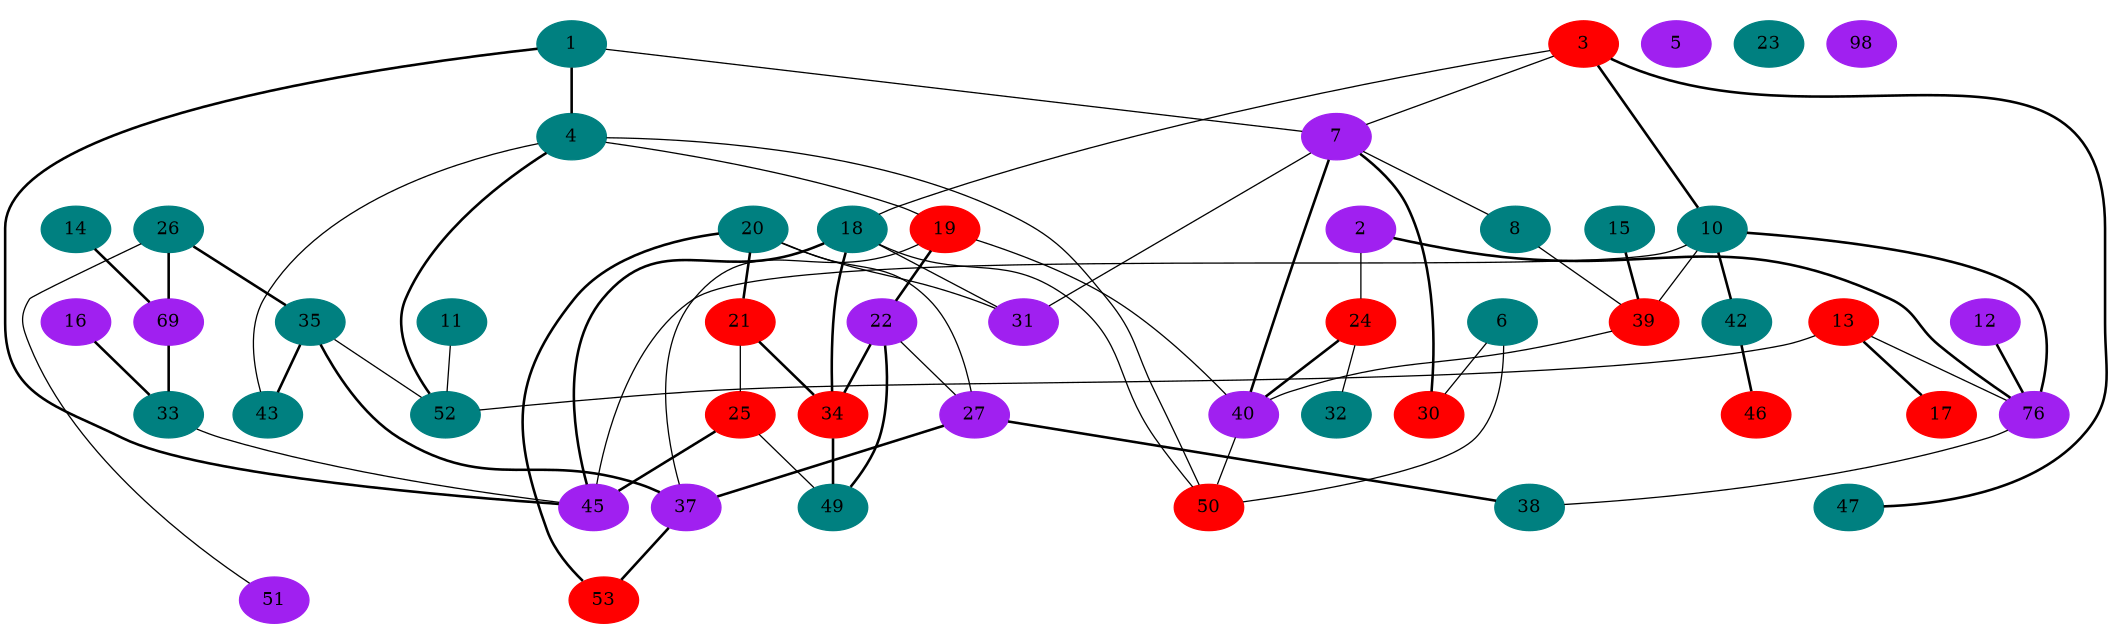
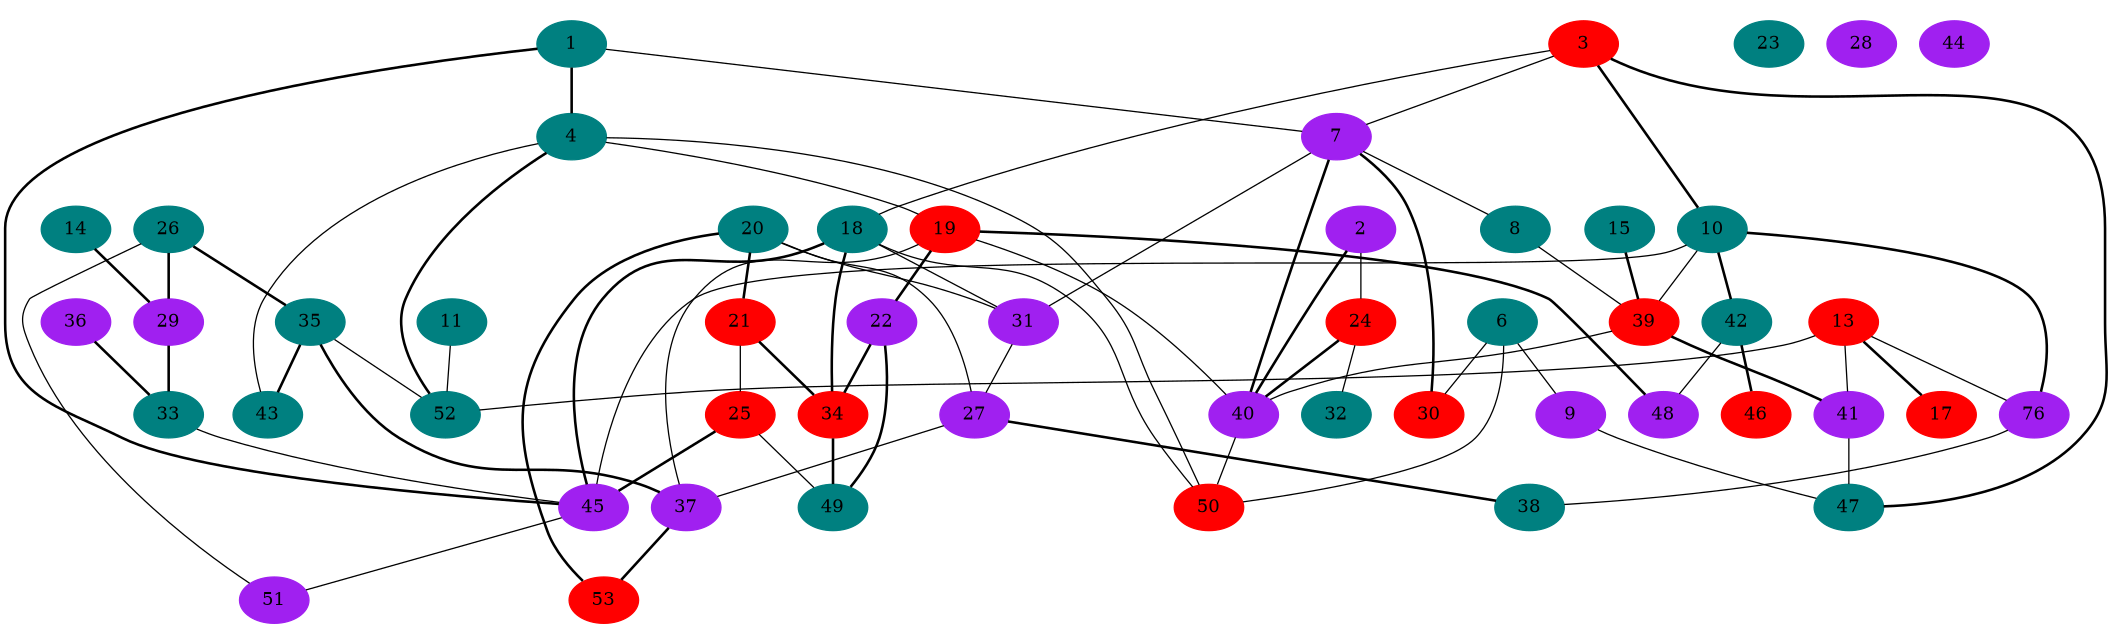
(1676, 44) -> none
(1862, 44) -> (1862, 44)
none -> (1954, 44)
(1706, 257) -> (1300, 321)
(76, 322) -> (76, 322)
(169, 322) -> (169, 322)
(1985, 322) -> none
(928, 368) -> (999, 368)
none -> (1571, 415)
none -> (1663, 415)
none -> (1849, 415)
(825, 463) -> (825, 463)
none -> (434, 554)
